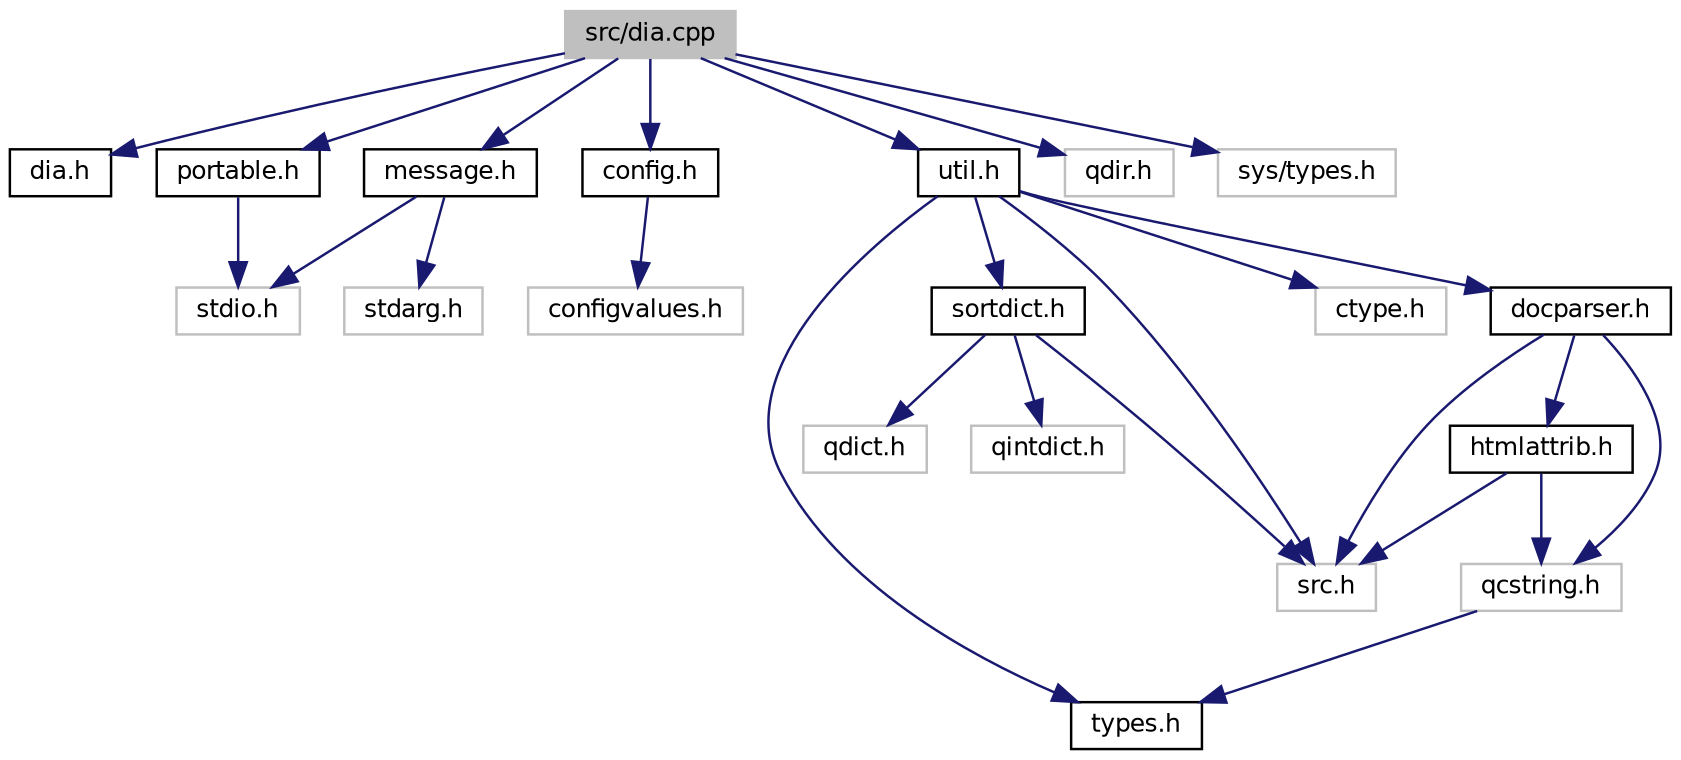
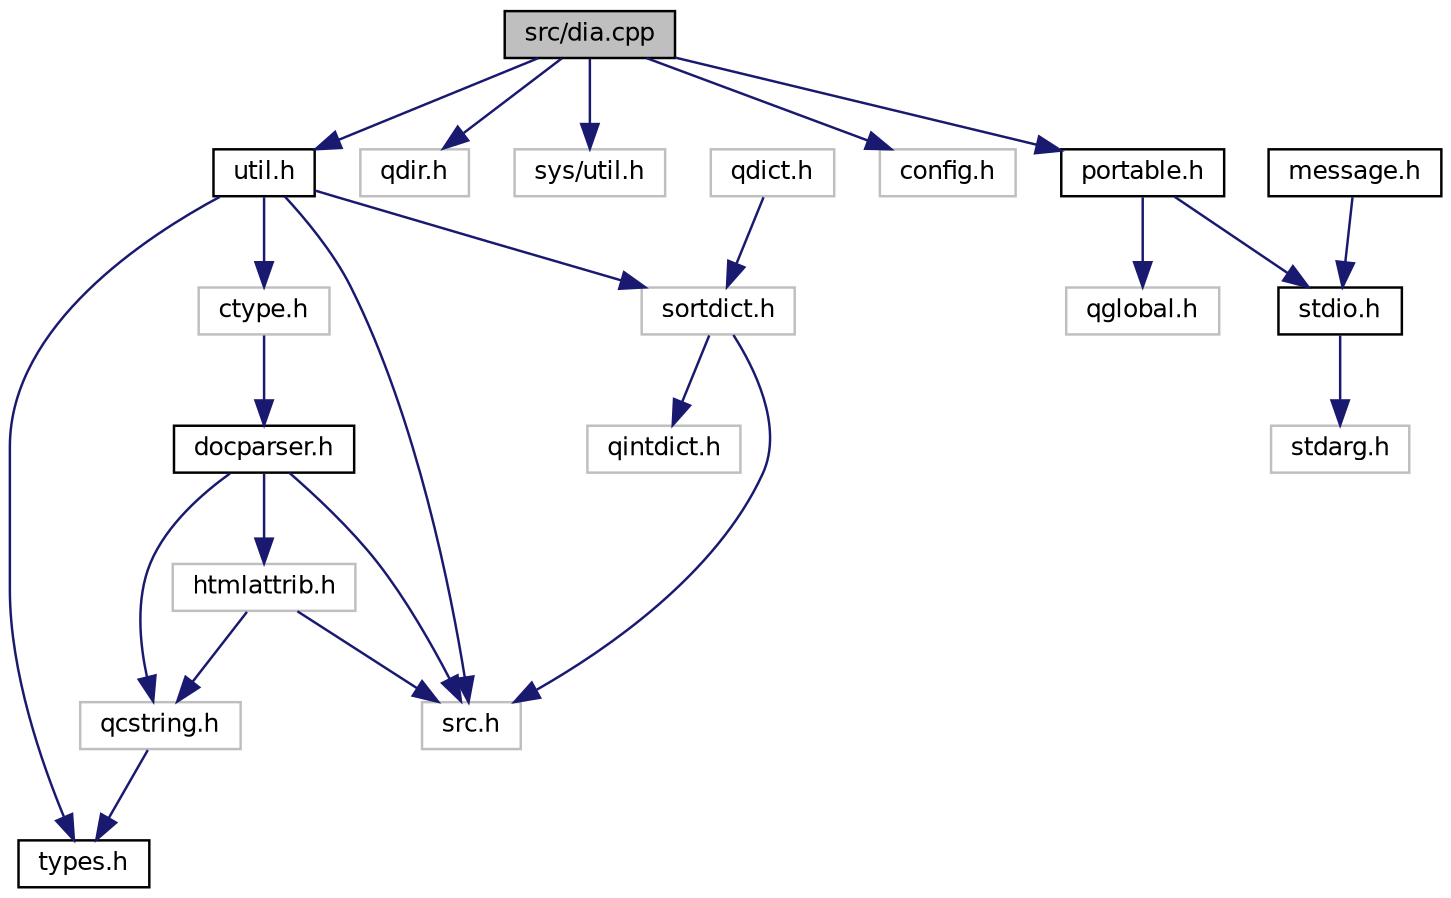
(650, 35) -> (590, 35)
(561, 97) -> none
(60, 173) -> none
(650, 173) -> (948, 173)
(1307, 173) -> (590, 173)
(435, 230) -> (1340, 368)
(1243, 240) -> (264, 368)
(238, 311) -> (1340, 311)
(636, 311) -> none
(1008, 311) -> (718, 311)
none -> (1143, 311)
(946, 371) -> (750, 231)
(1541, 449) -> (264, 587)
